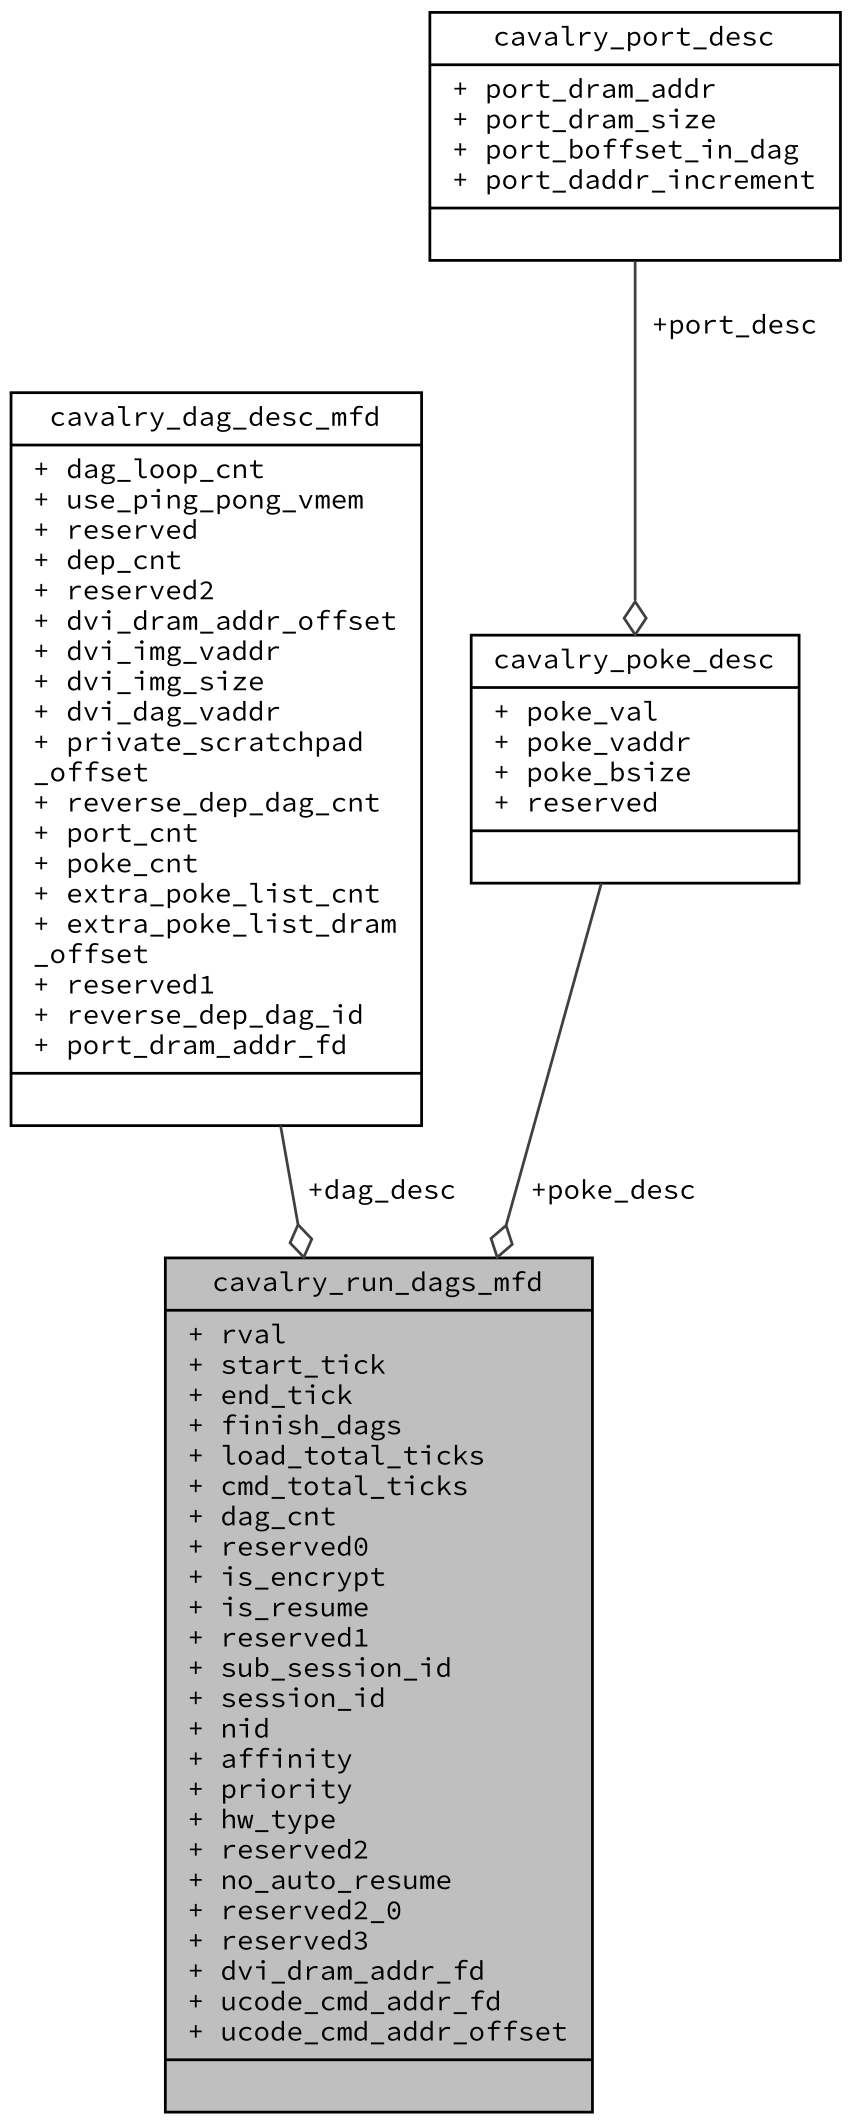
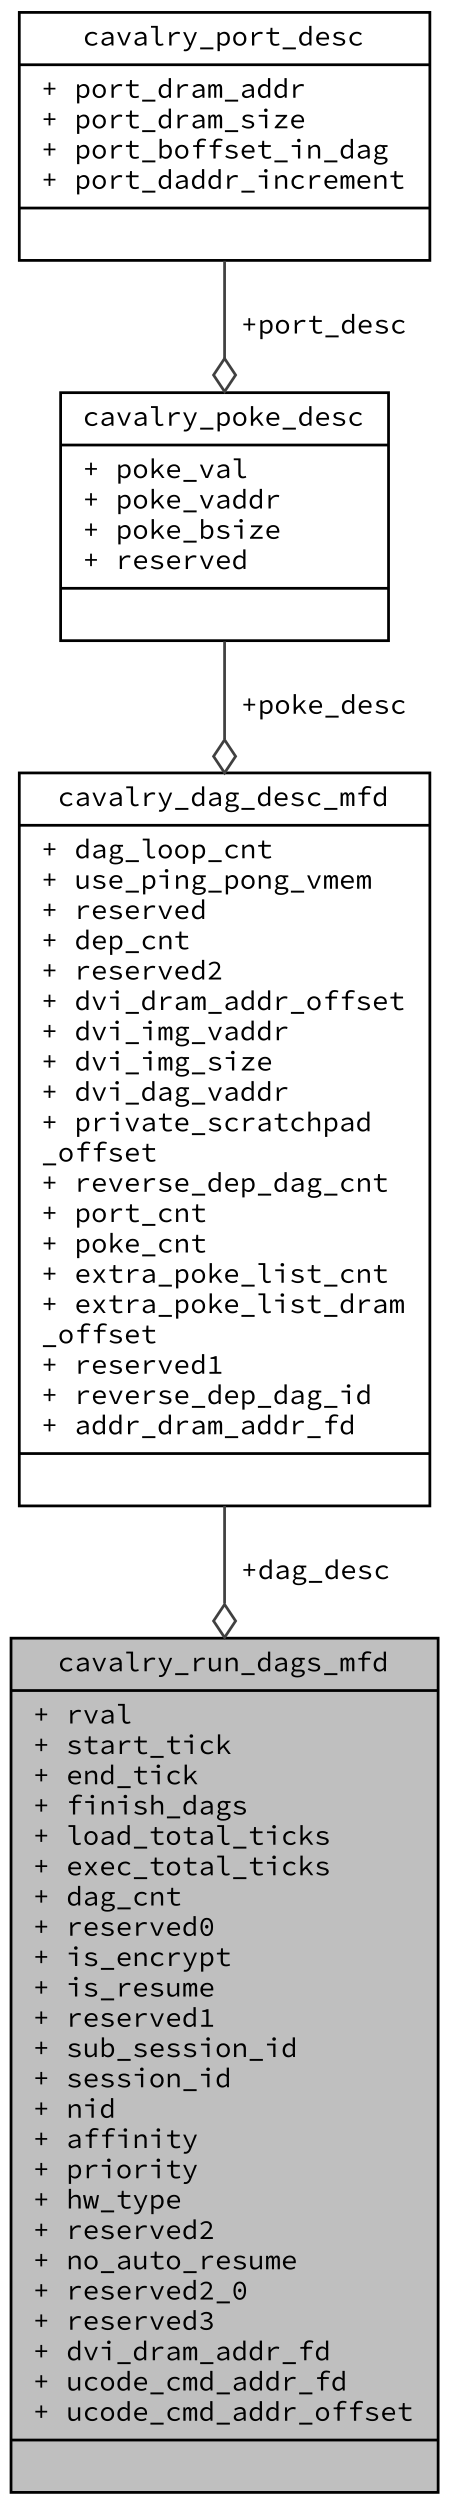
(192, 1046) -> (200, 1426)
(554, 1054) -> (225, 690)
(329, 1487) -> (183, 1867)
